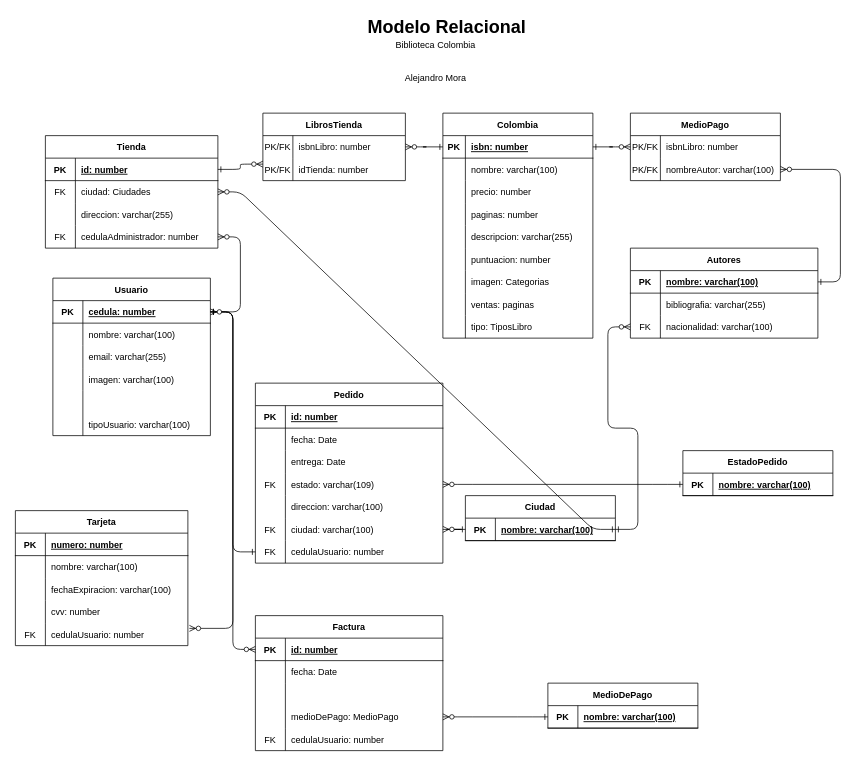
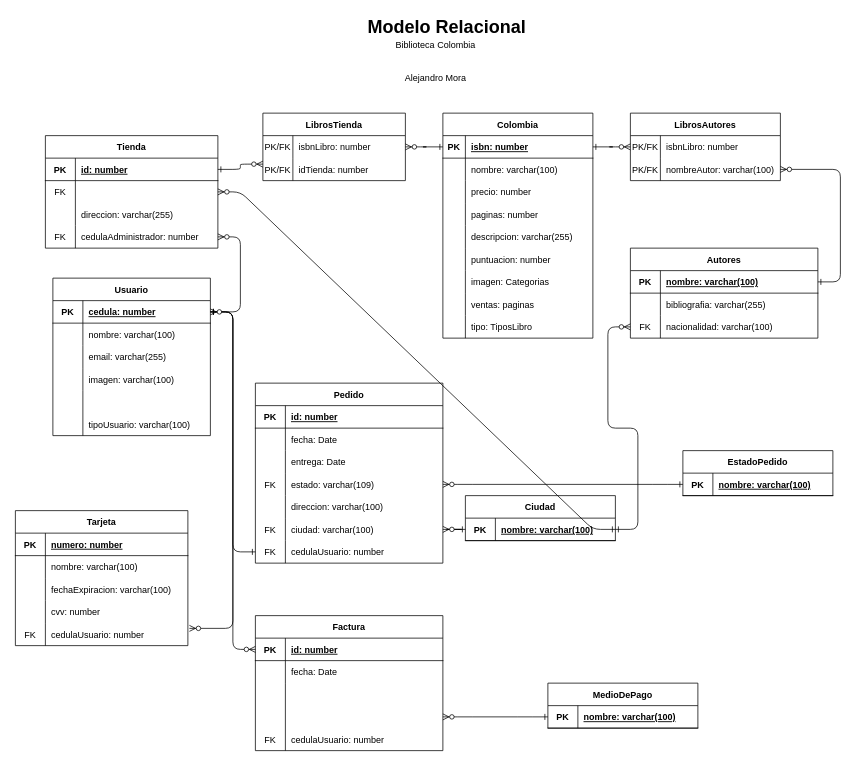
(705, 125) -> (705, 125)
(147, 192) -> none
(364, 717) -> none
